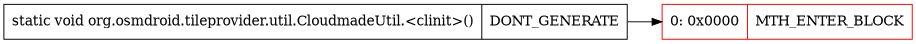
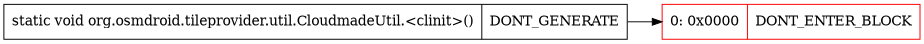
(830, 21) -> (834, 21)
